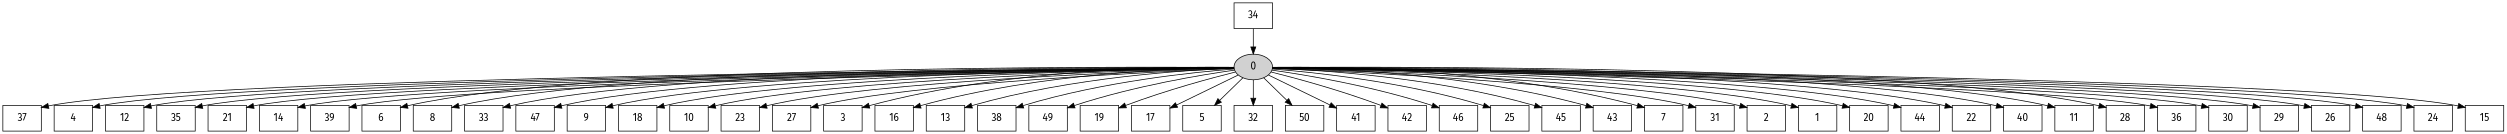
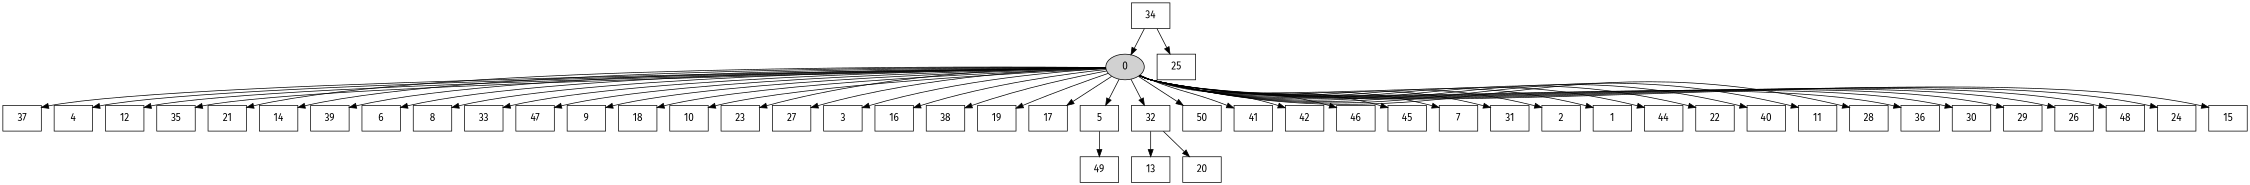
(1558, 77) -> (1174, 141)
(1102, 80) -> (1151, 140)
(1379, 82) -> (1162, 38)
(1154, 85) -> (1099, 140)
(1612, 118) -> none
